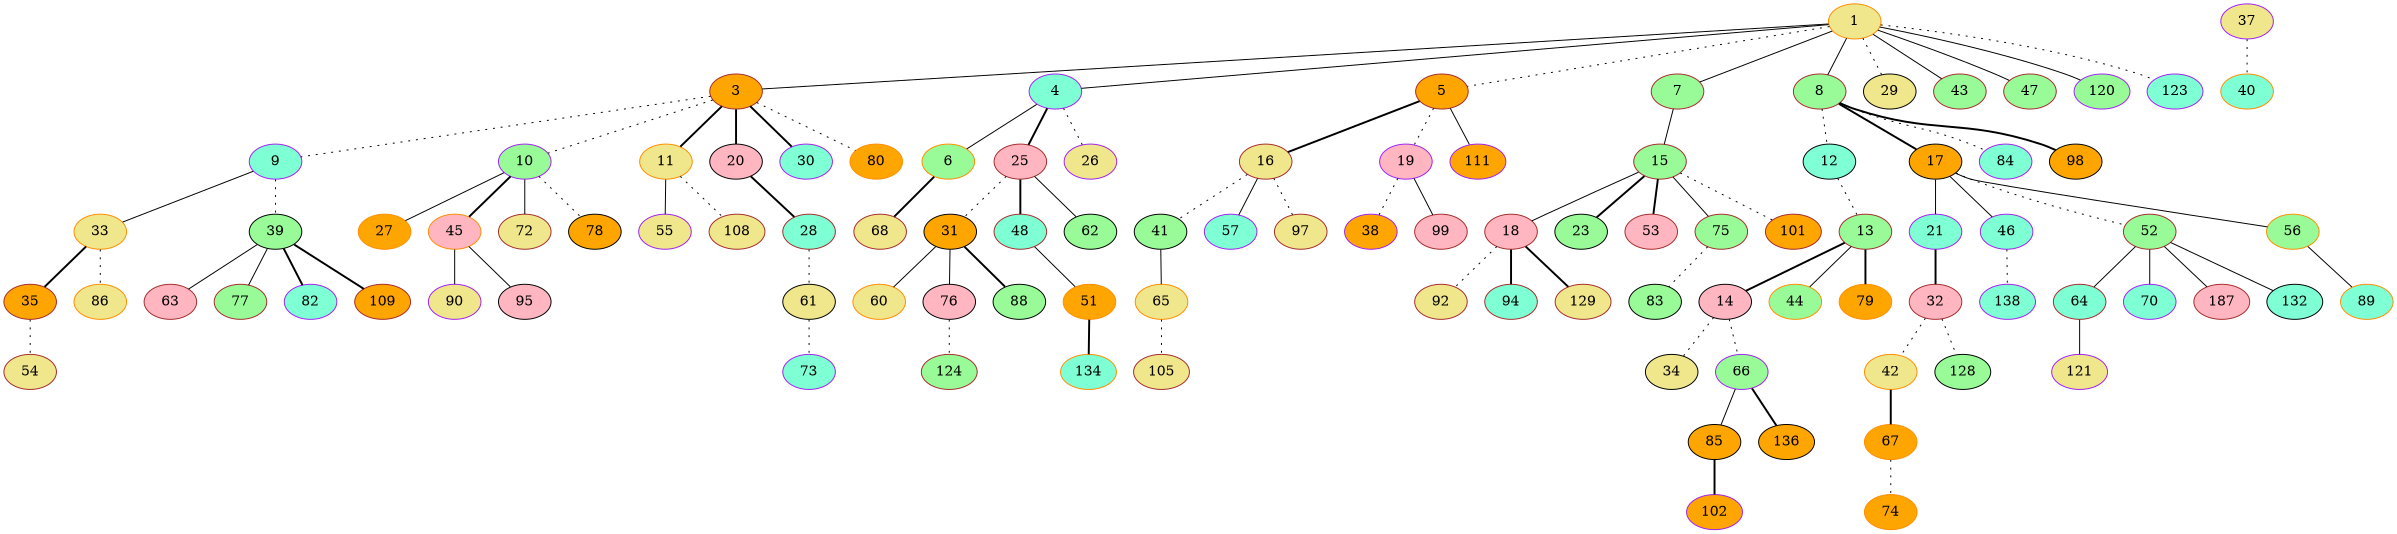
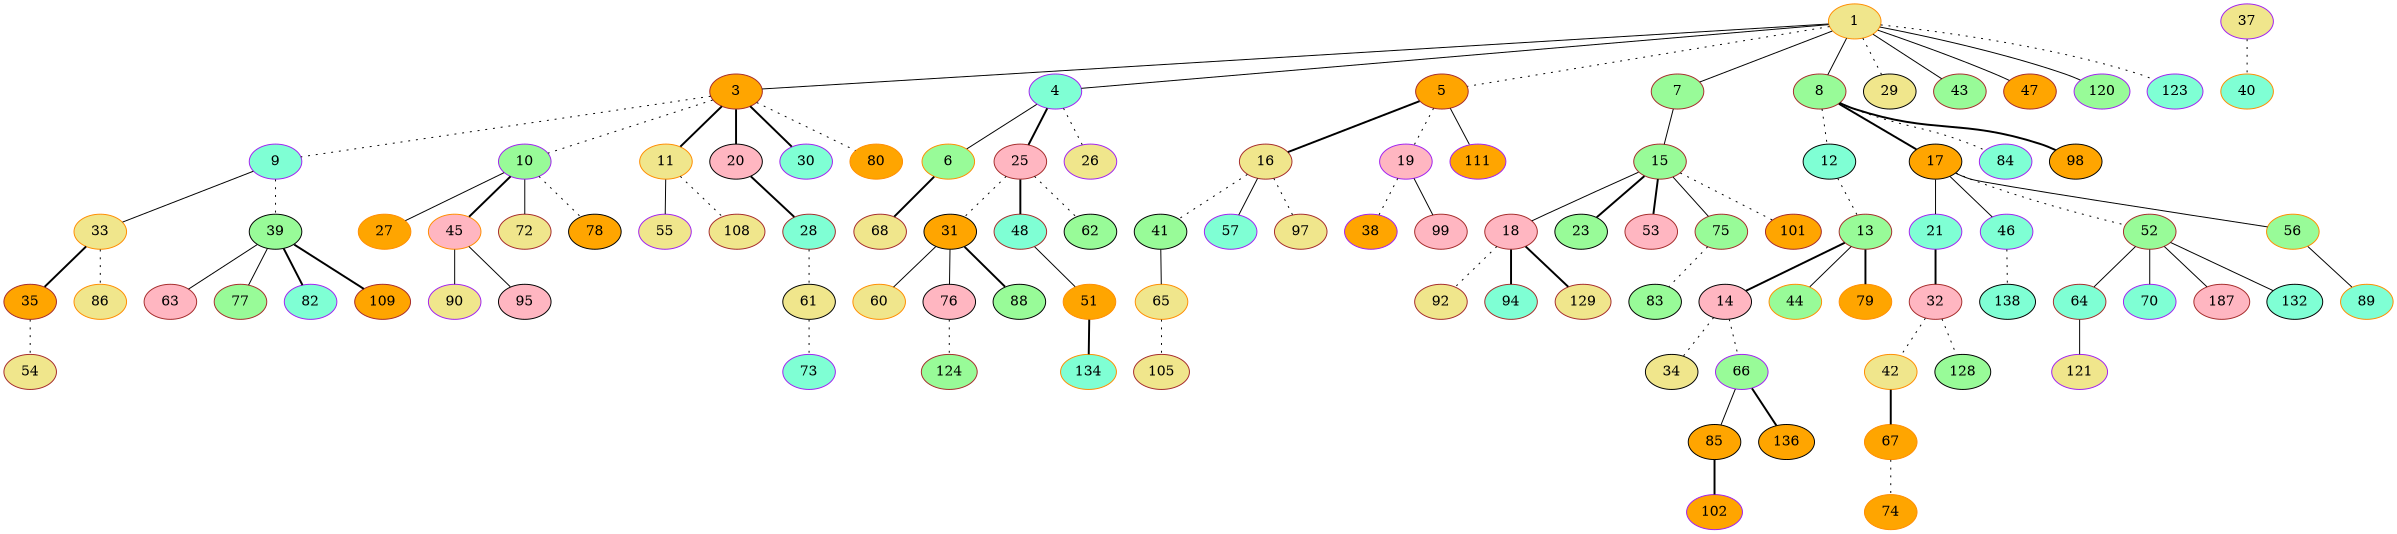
(2030, 92) -> (2030, 92)
(1055, 197) -> (1055, 197)
(2008, 302) -> (2008, 302)
